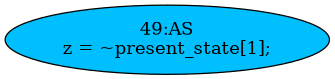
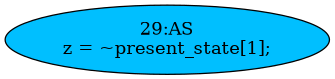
(167, 40) -> (167, 40)
